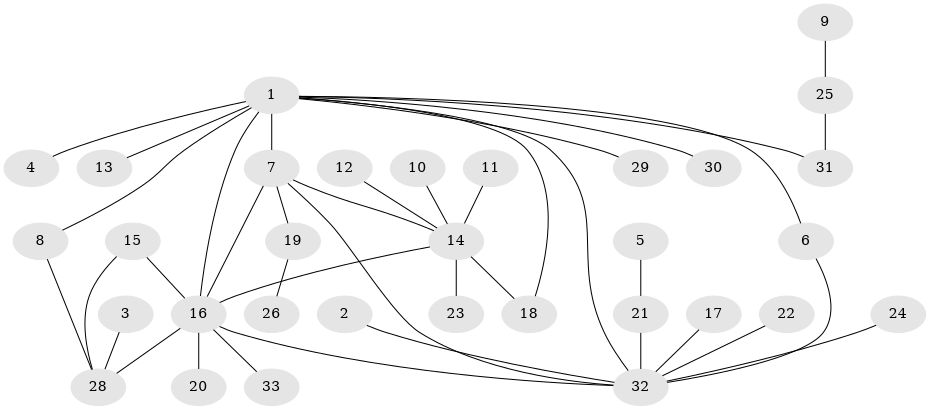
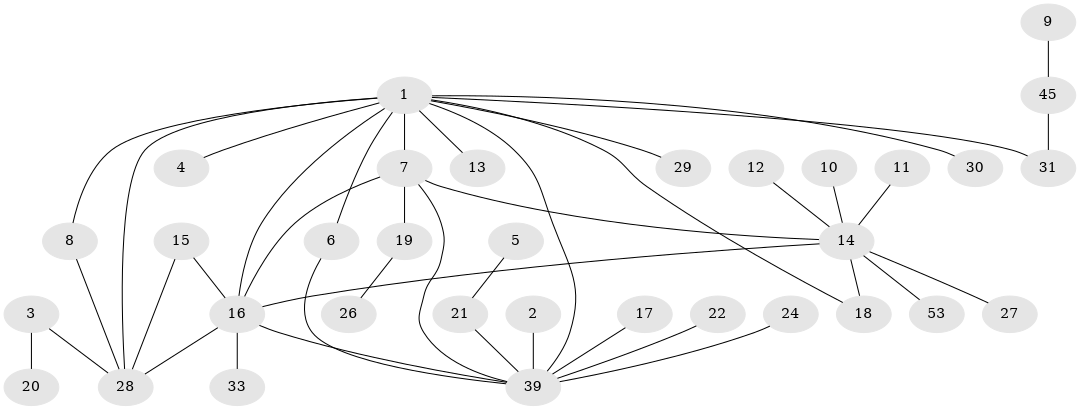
(825, 95) -> (1048, 95)
none -> (152, 145)
(456, 314) -> (937, 314)
none -> (1010, 314)
(199, 351) -> (31, 351)
(641, 387) -> (533, 387)
